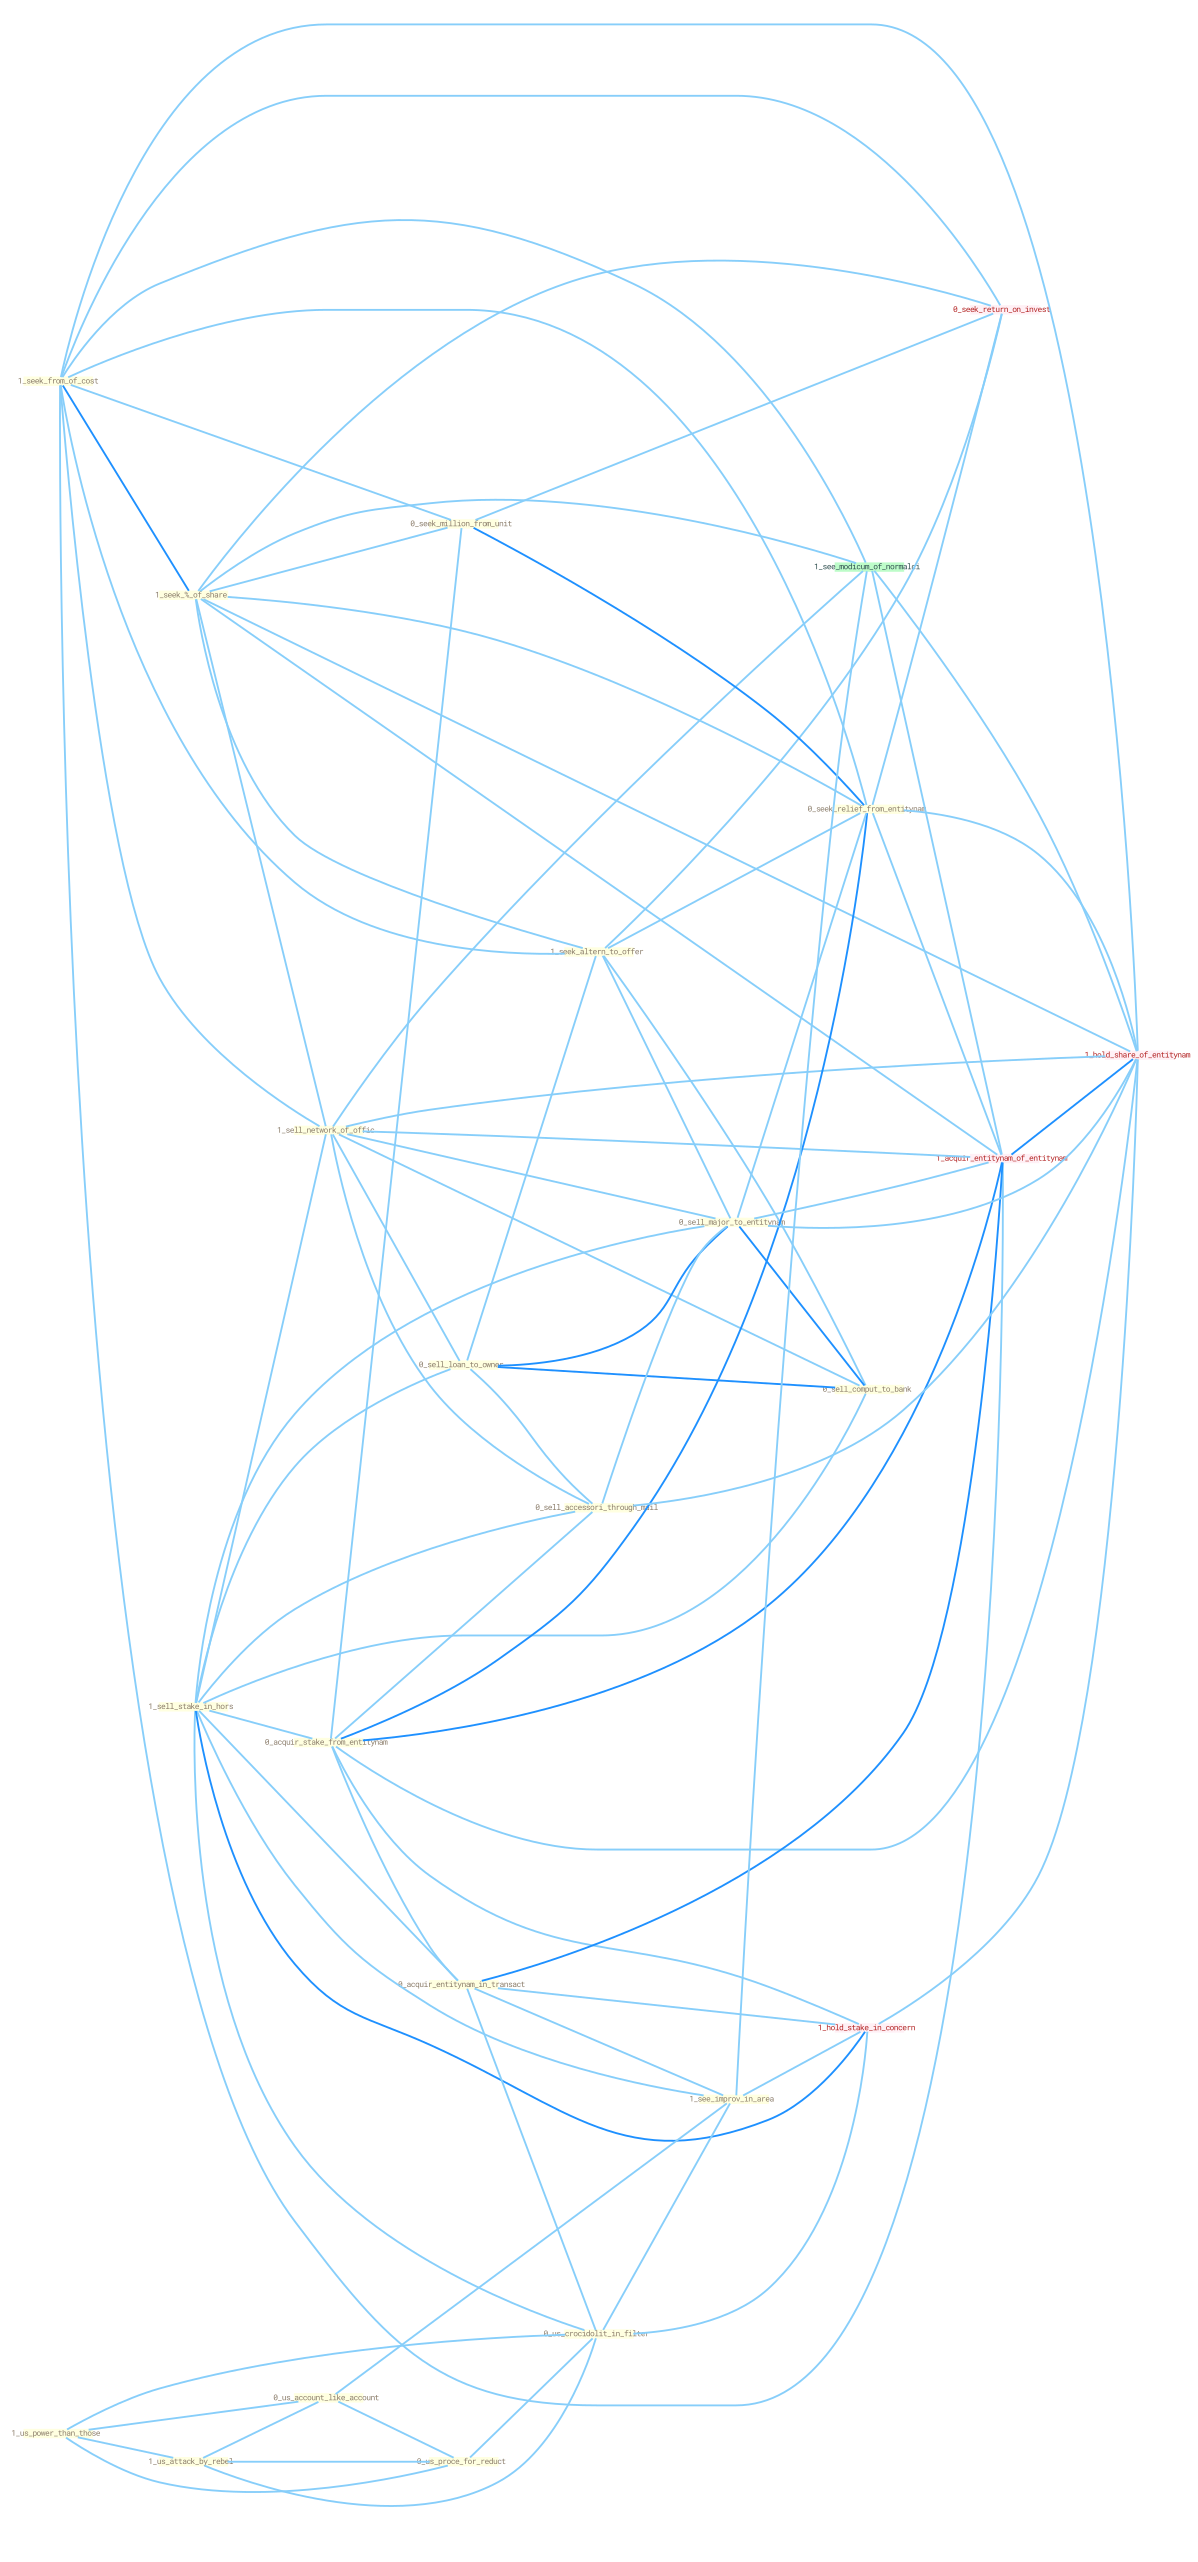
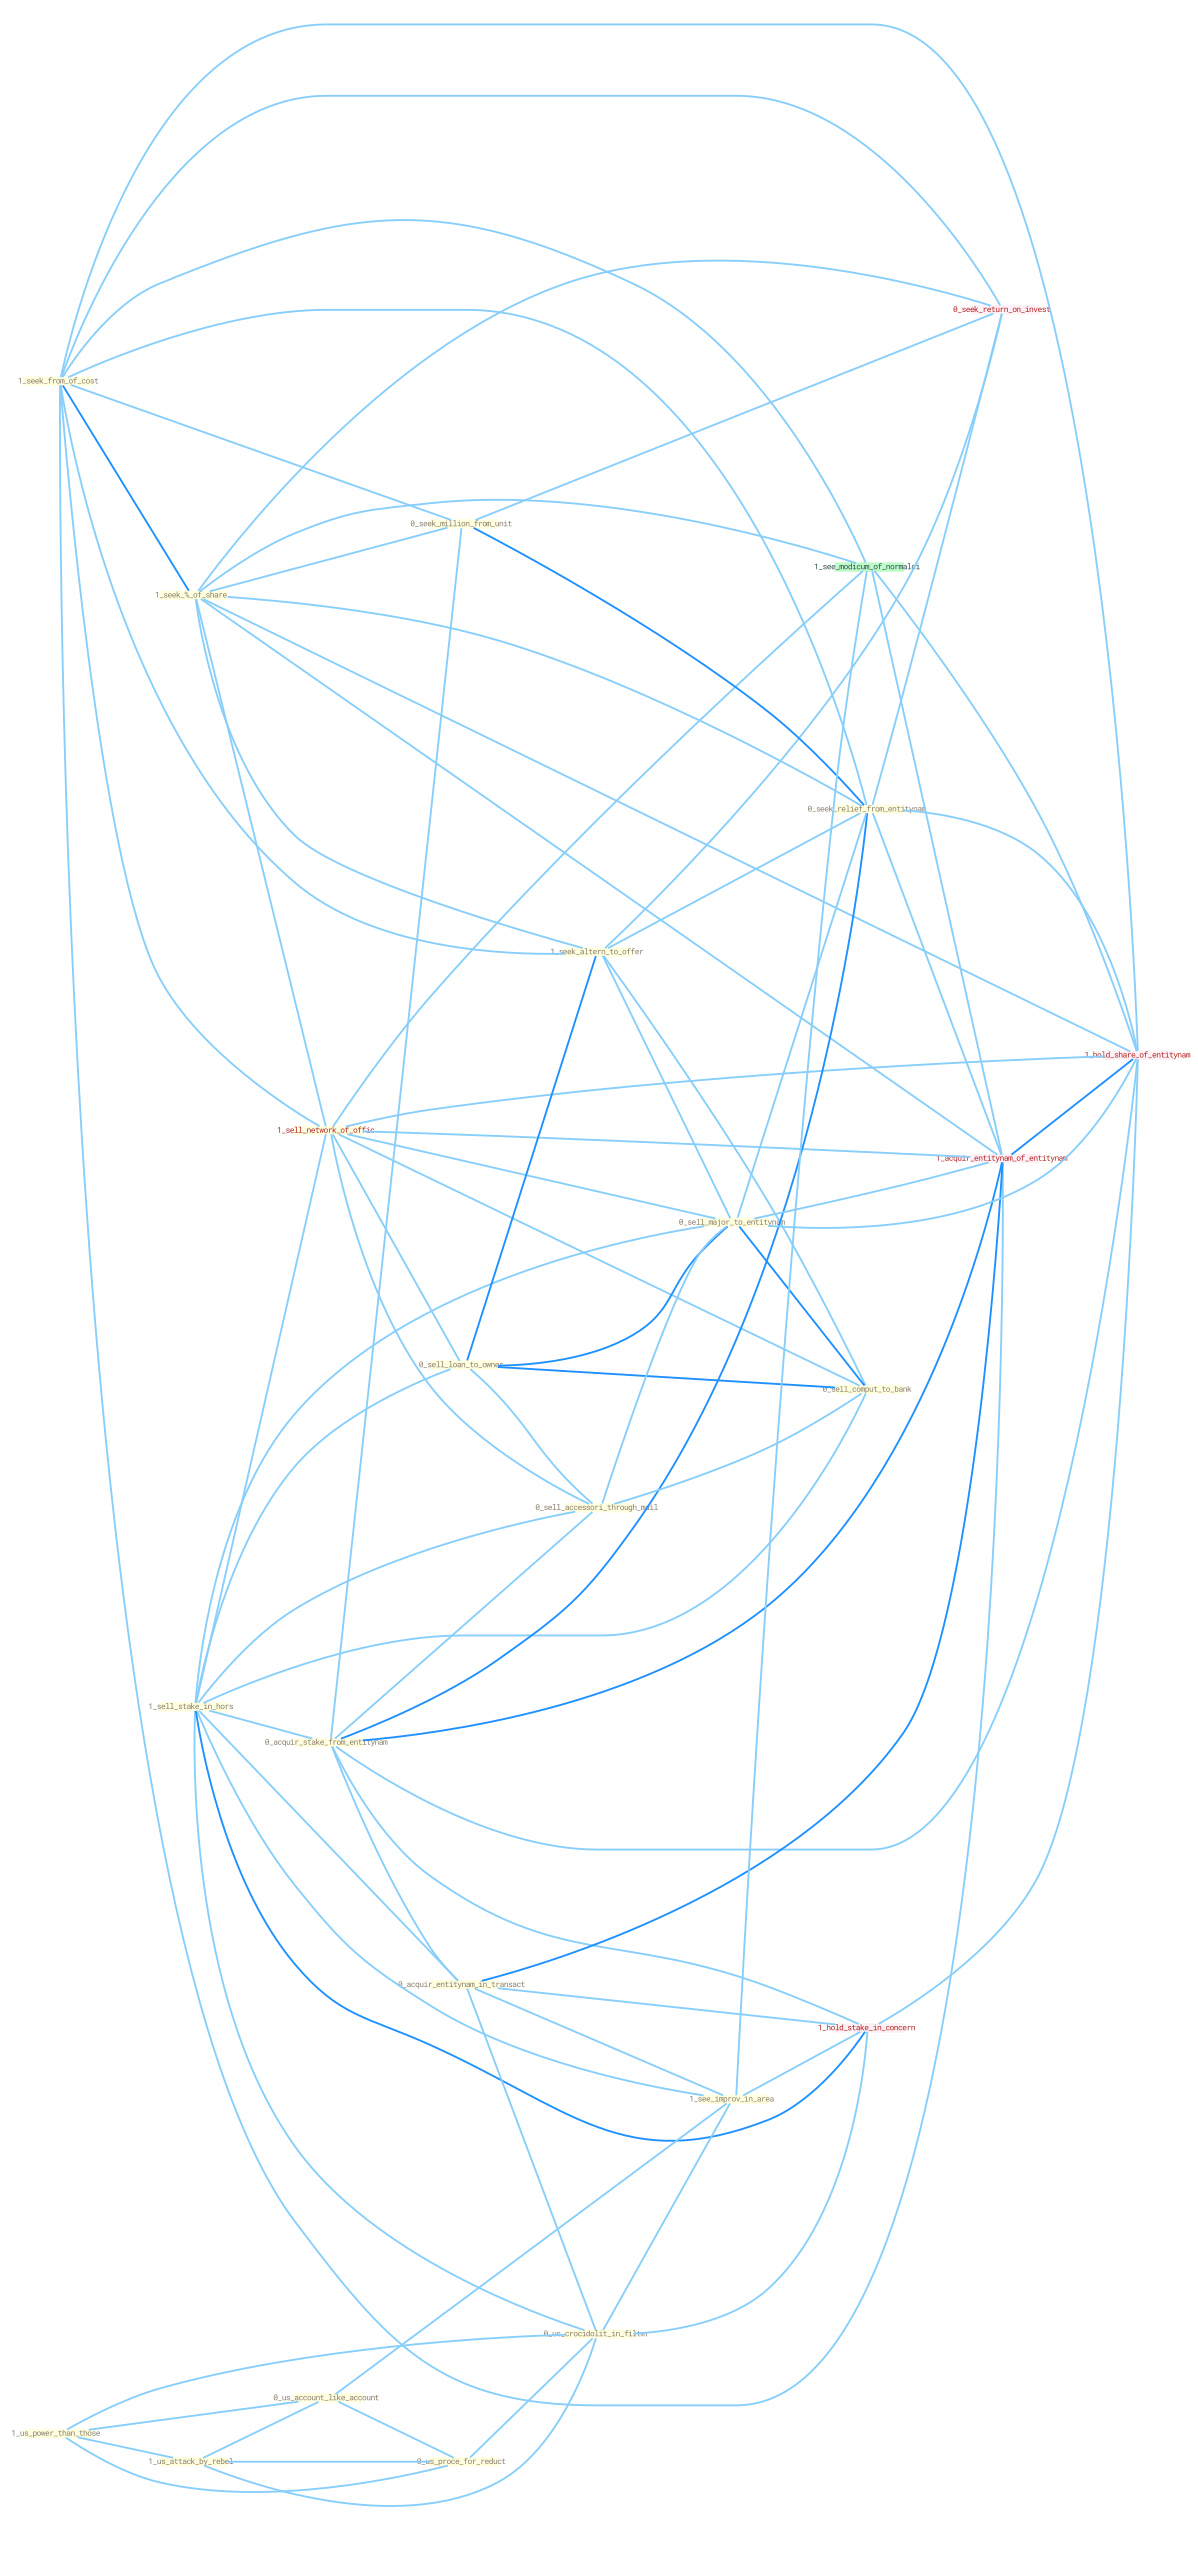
(329, 1130) -> (329, 1130)
(532, 1158) -> (532, 1158)
(951, 1363) -> (742, 1459)
